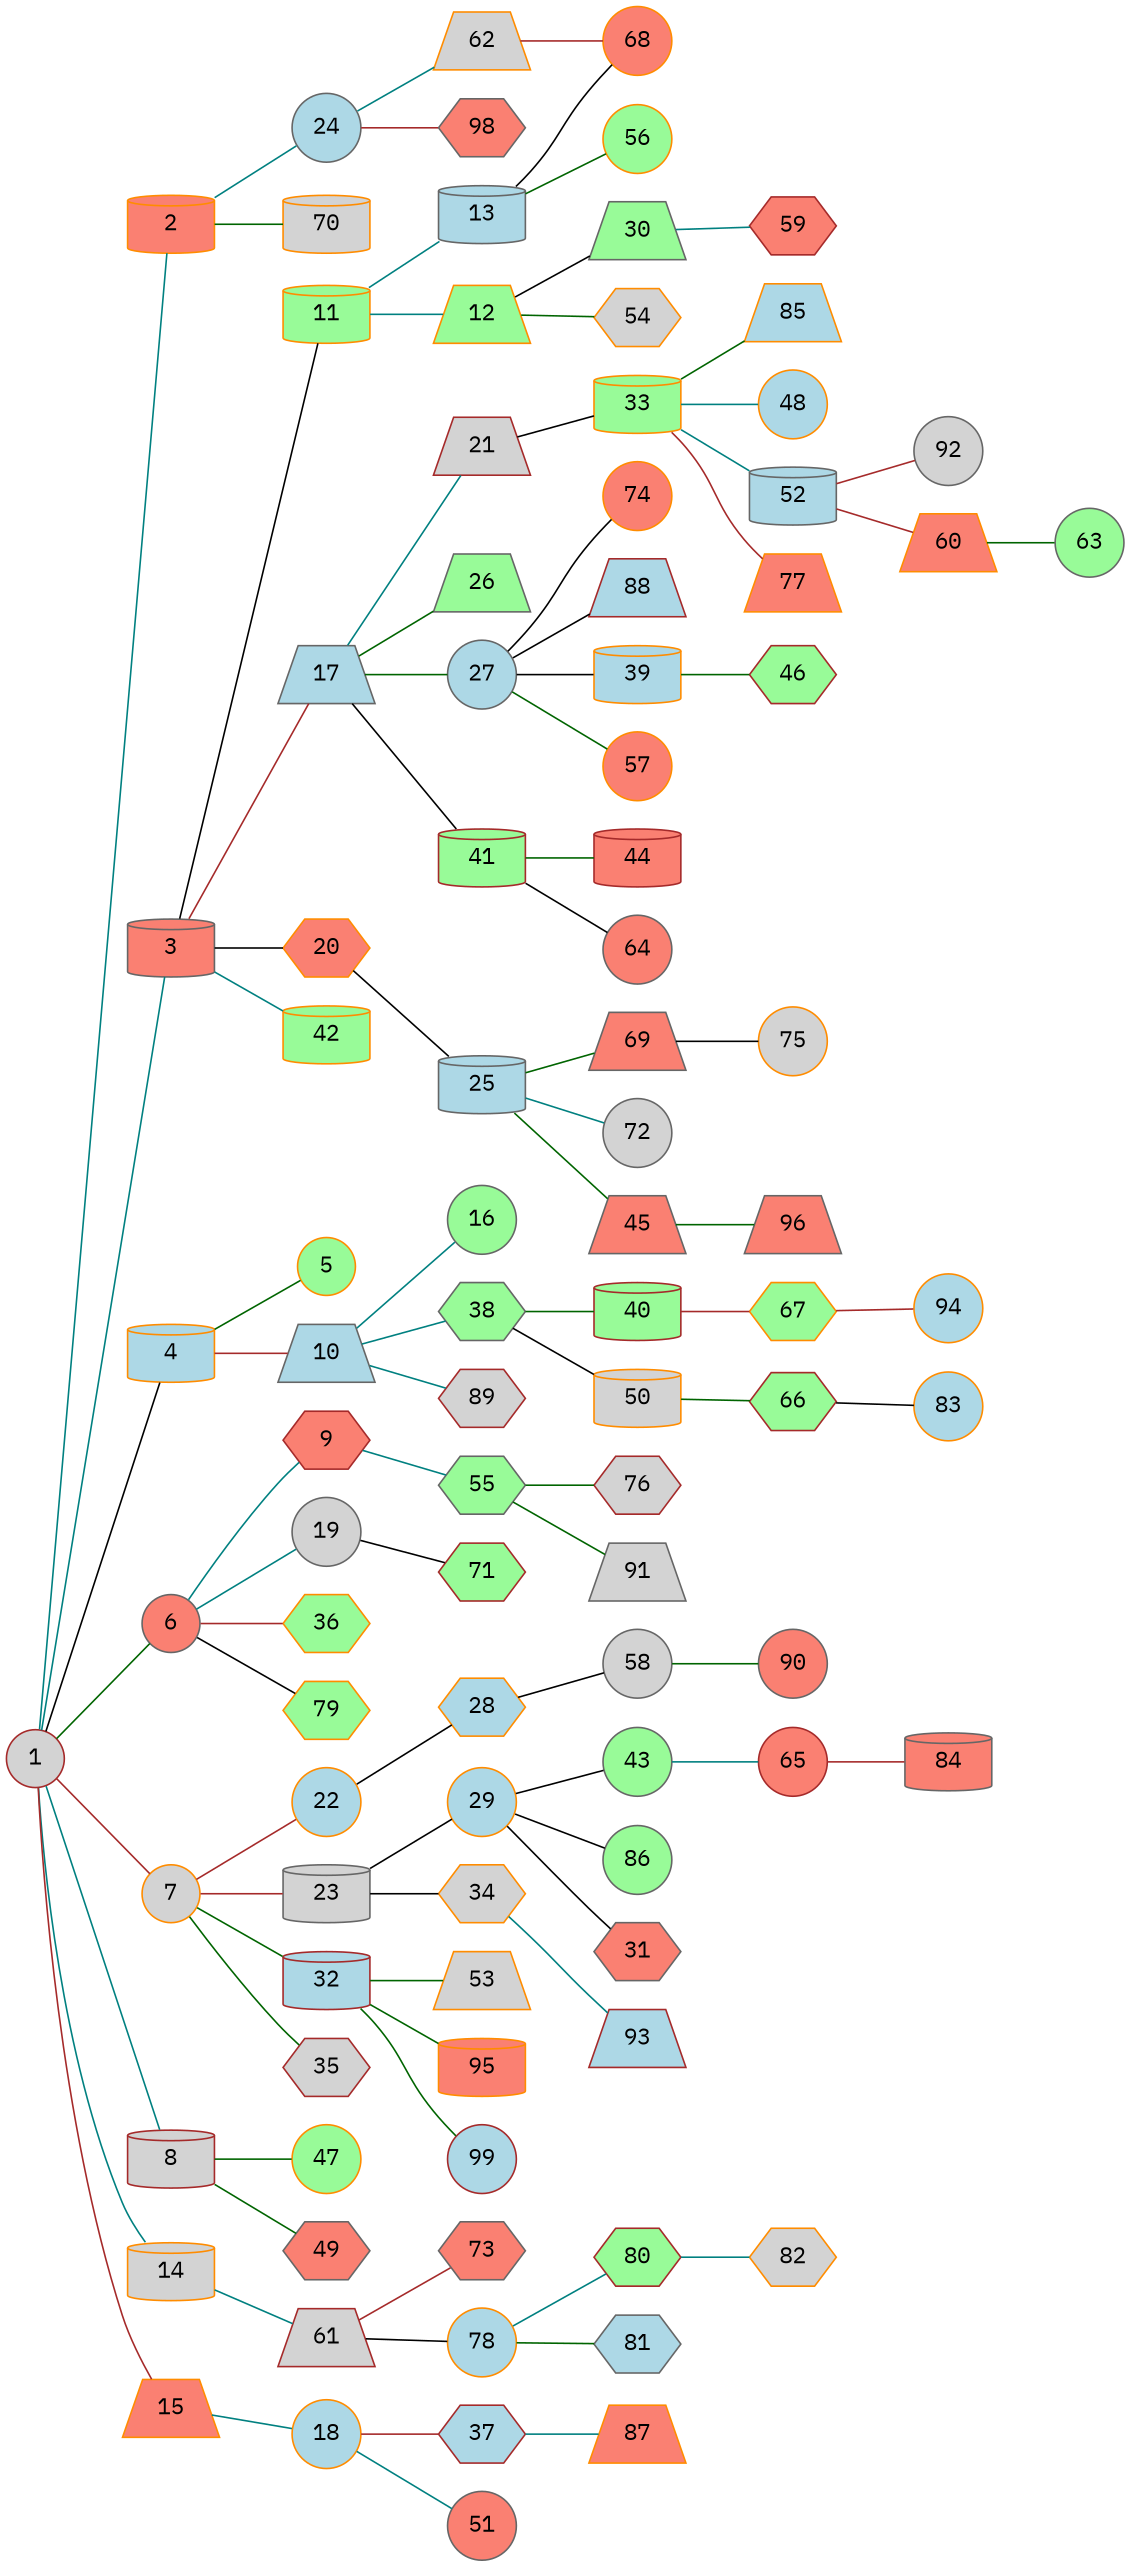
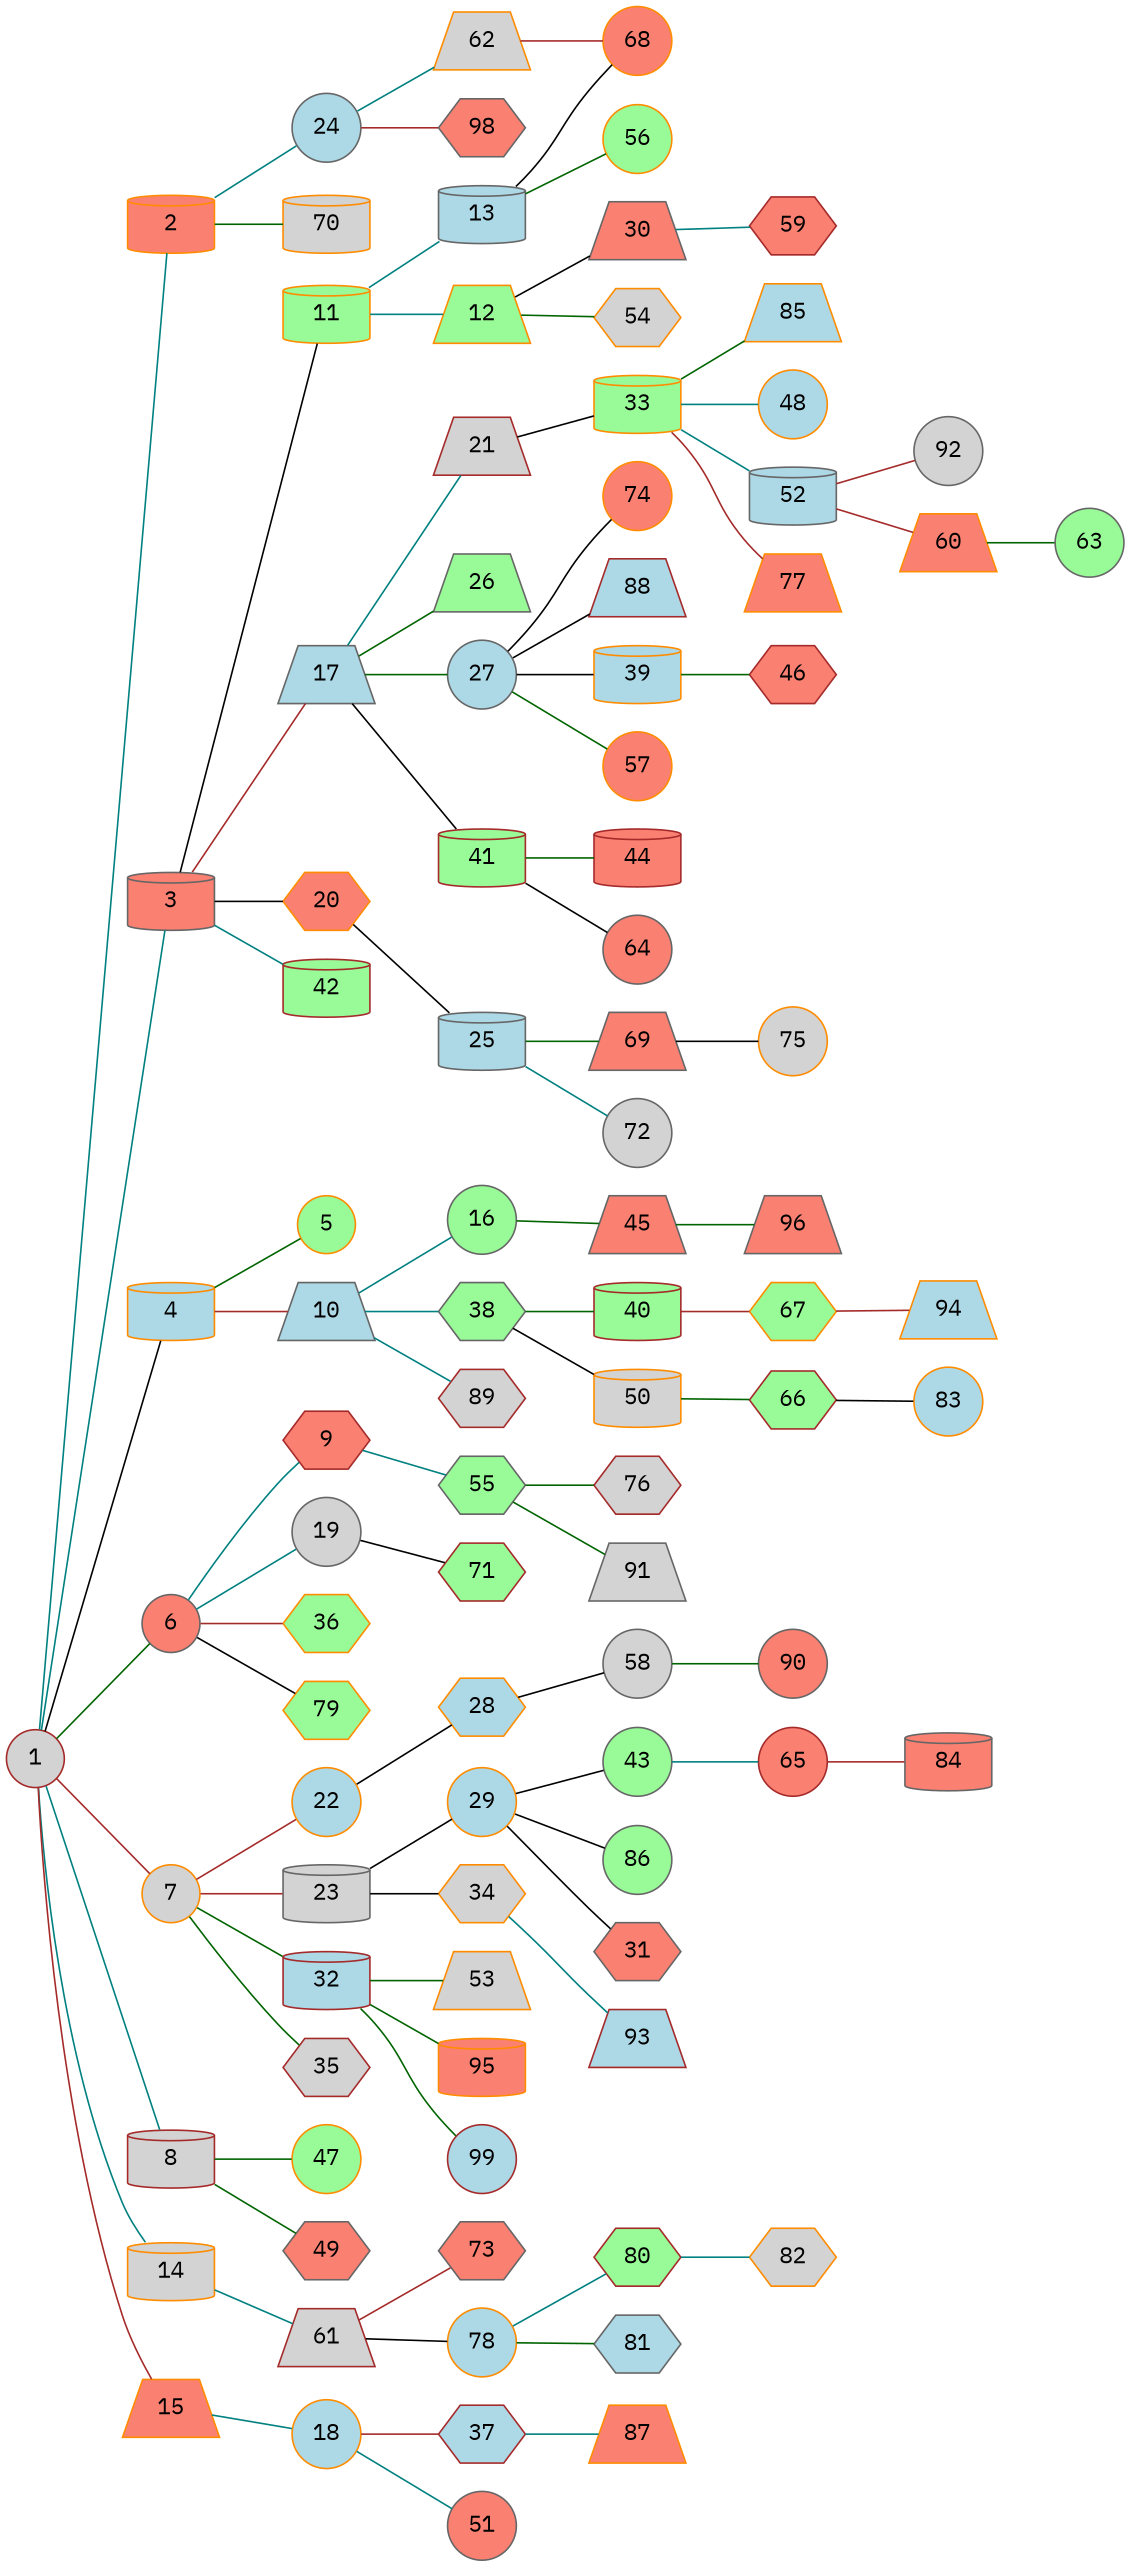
(637, 231) -> (637, 231)
(793, 675) -> (793, 675)
(326, 1035) -> (326, 988)
(561, 1156) -> (558, 1222)
(948, 1308) -> (948, 1310)
